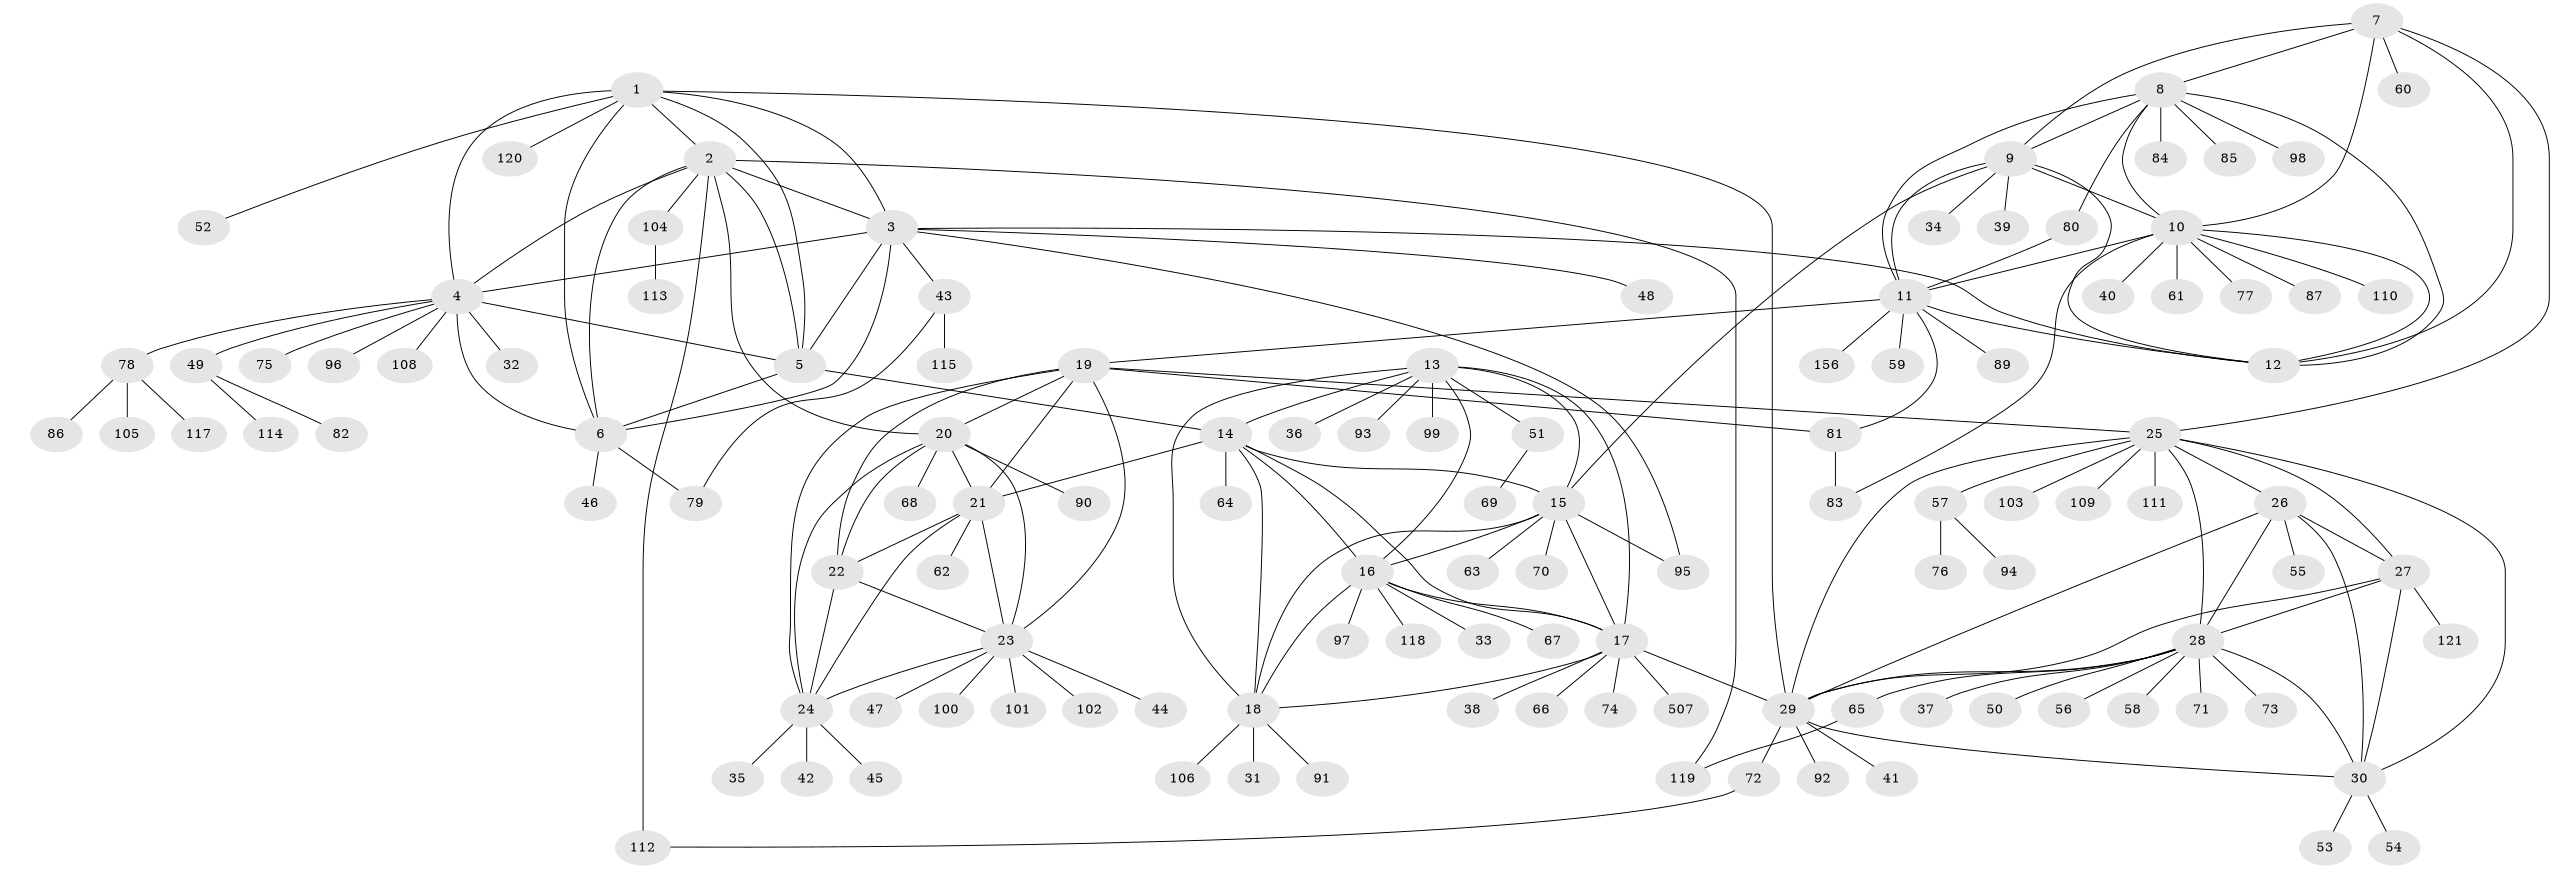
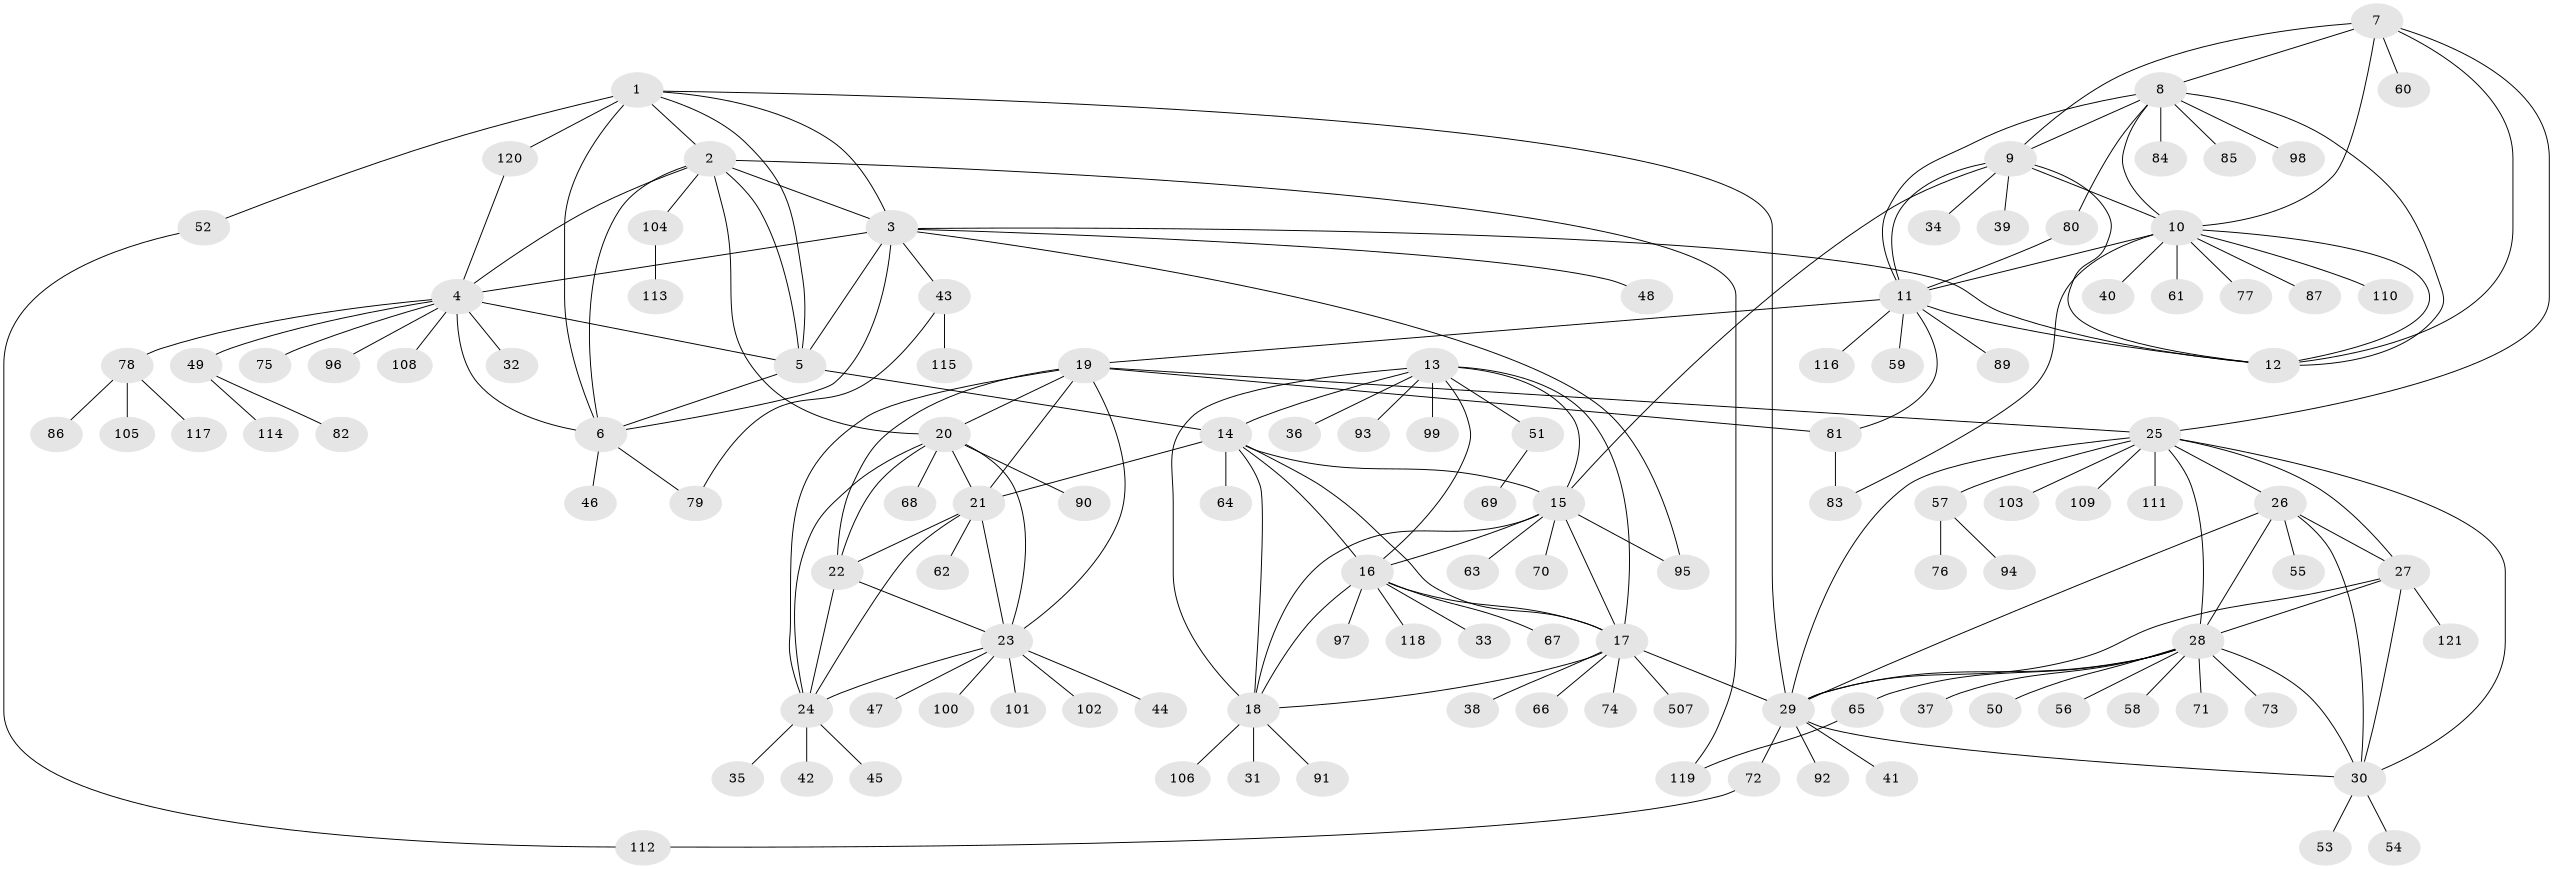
(476, 139) -> (484, 228)
(1827, 366) -> (1827, 366)
(648, 500) -> (20, 743)
